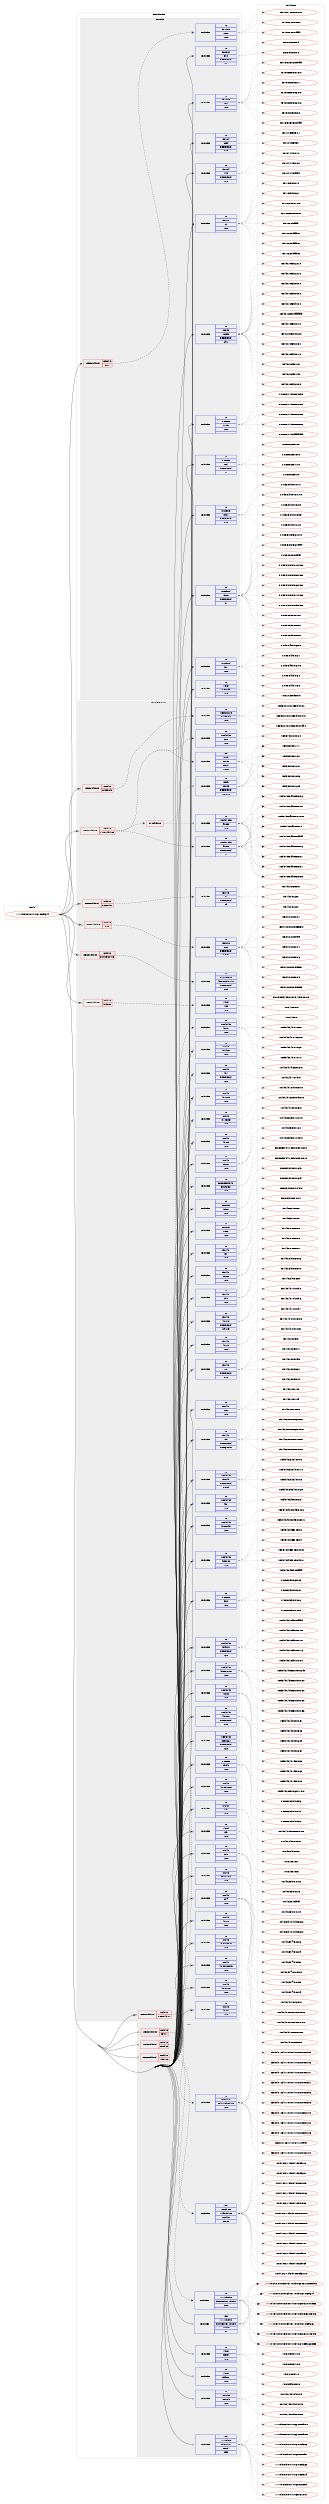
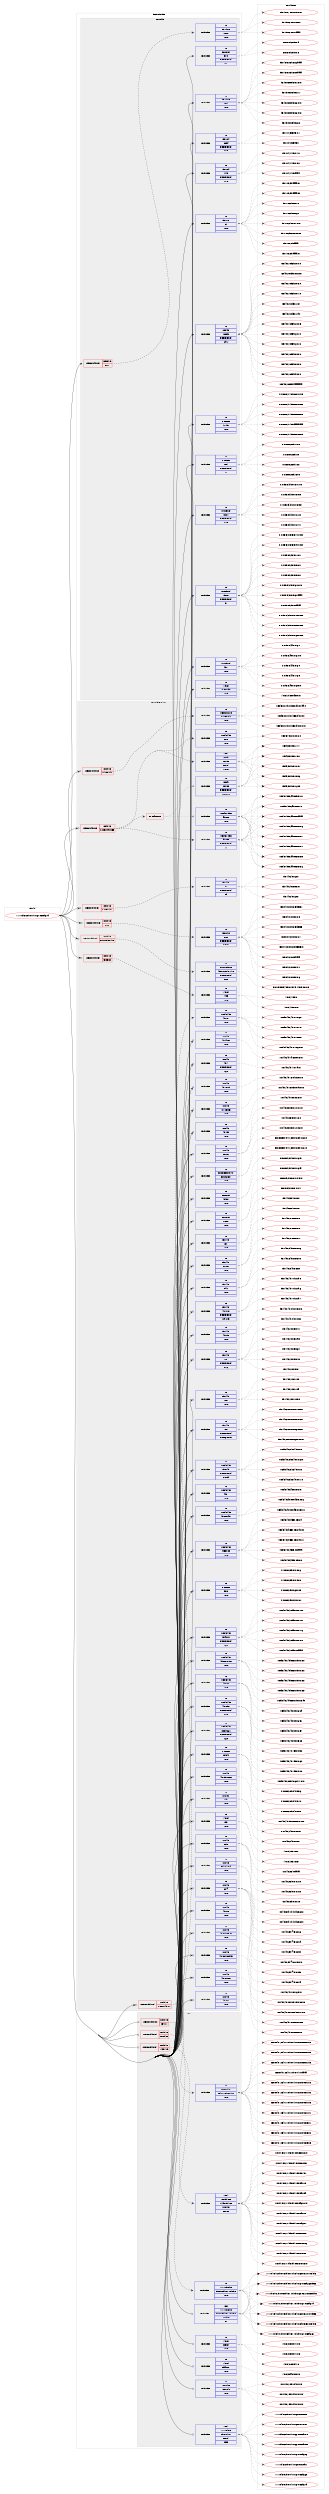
(291, 153) -> (291, 153)
(291, 816) -> none
(291, 917) -> (291, 937)
